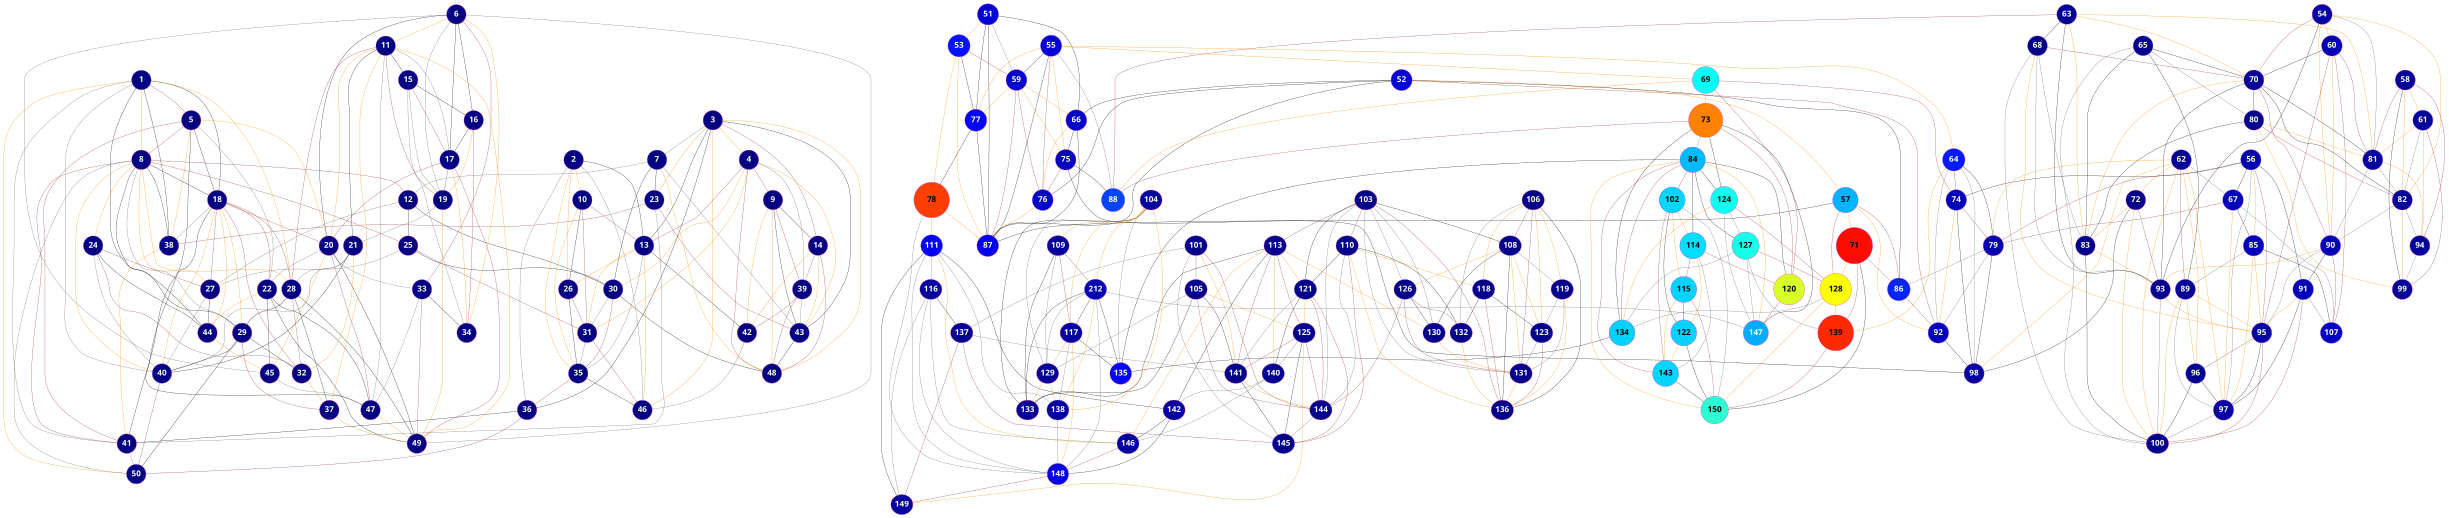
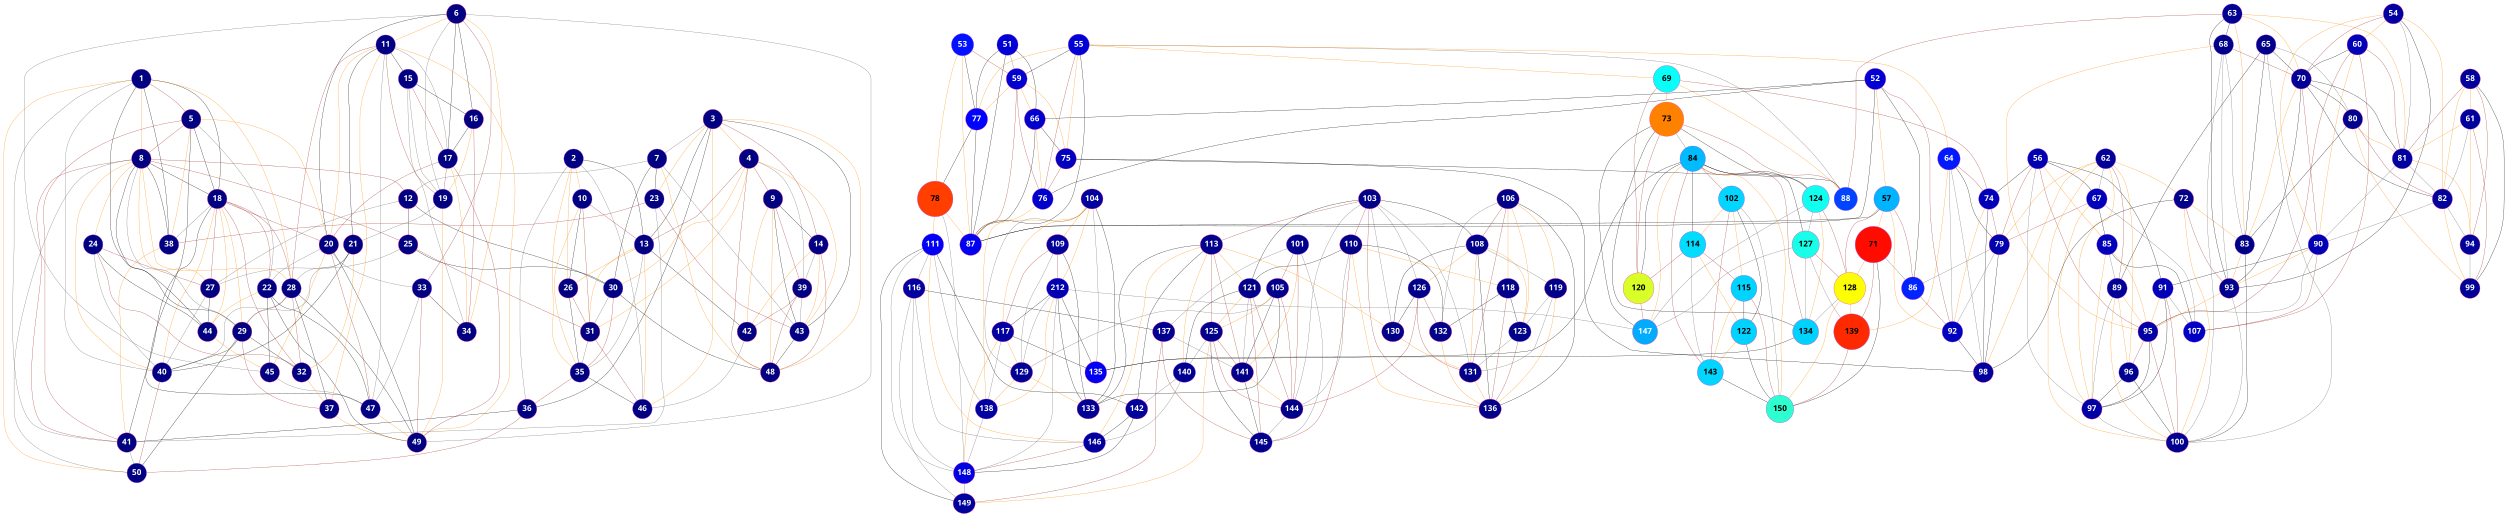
(974, 30) -> none
